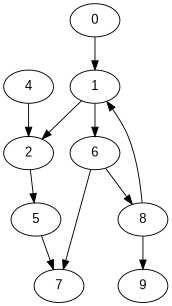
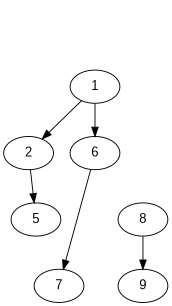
(95, 20) -> none
(29, 87) -> none
(134, 154) -> none
(116, 183) -> none
(46, 248) -> none
